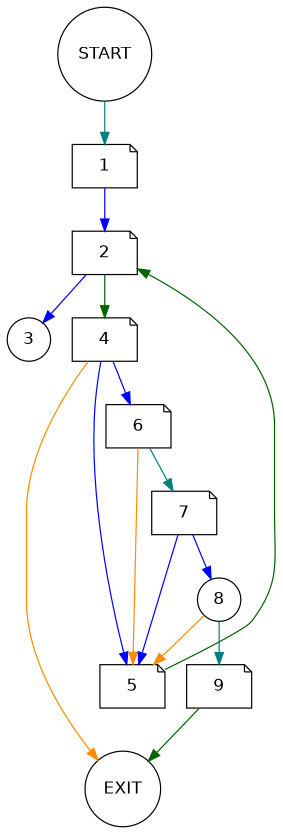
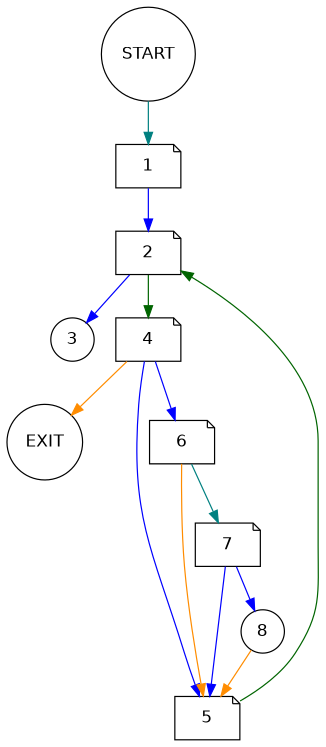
(219, 686) -> none
